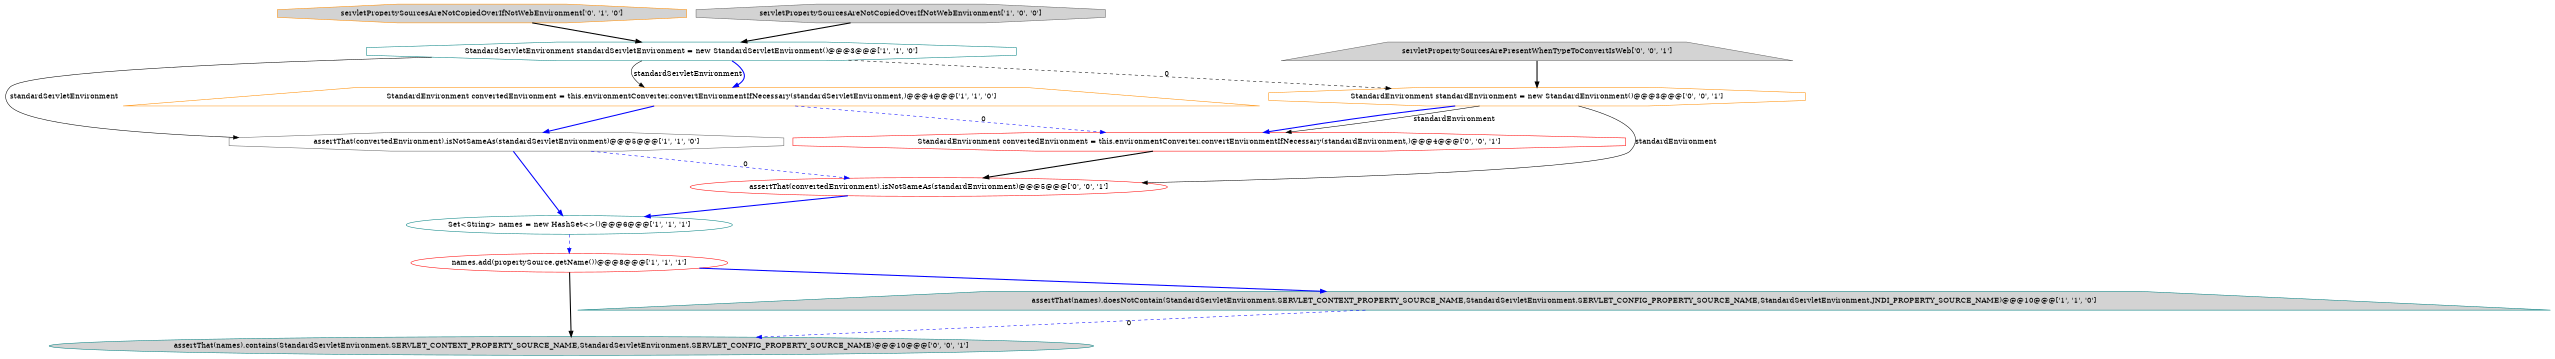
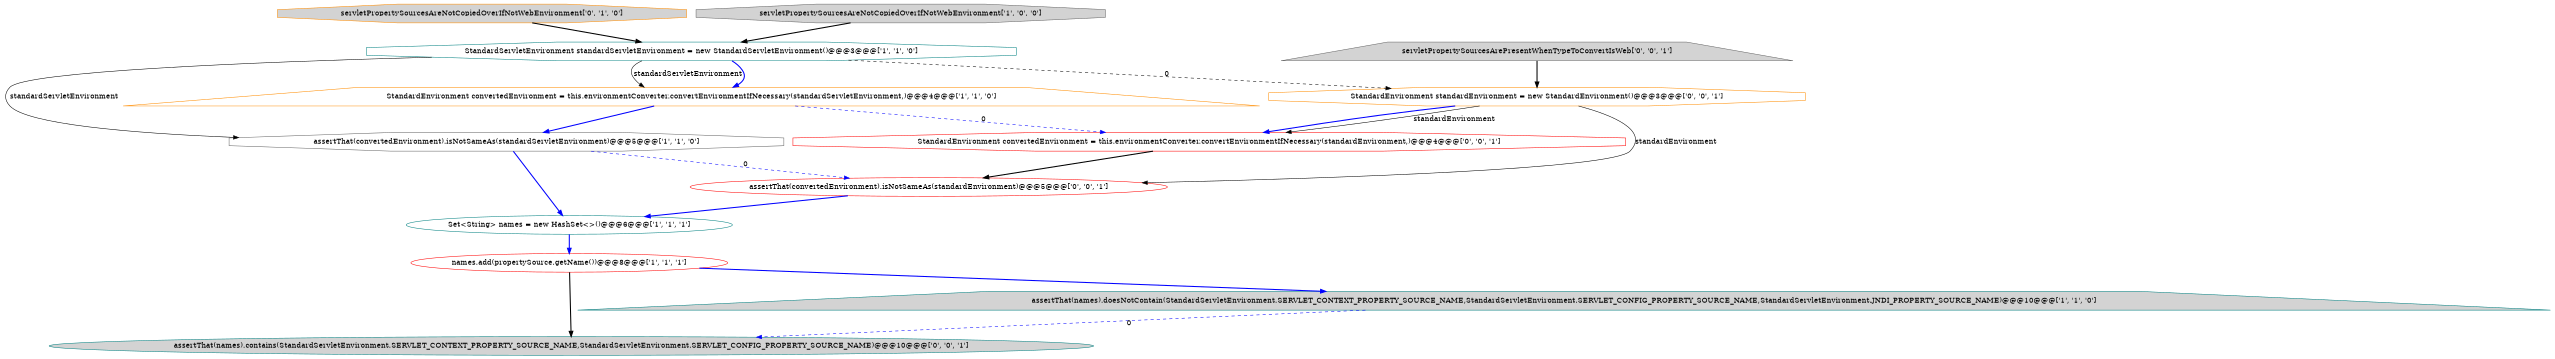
(569, 241) -> (569, 241)
